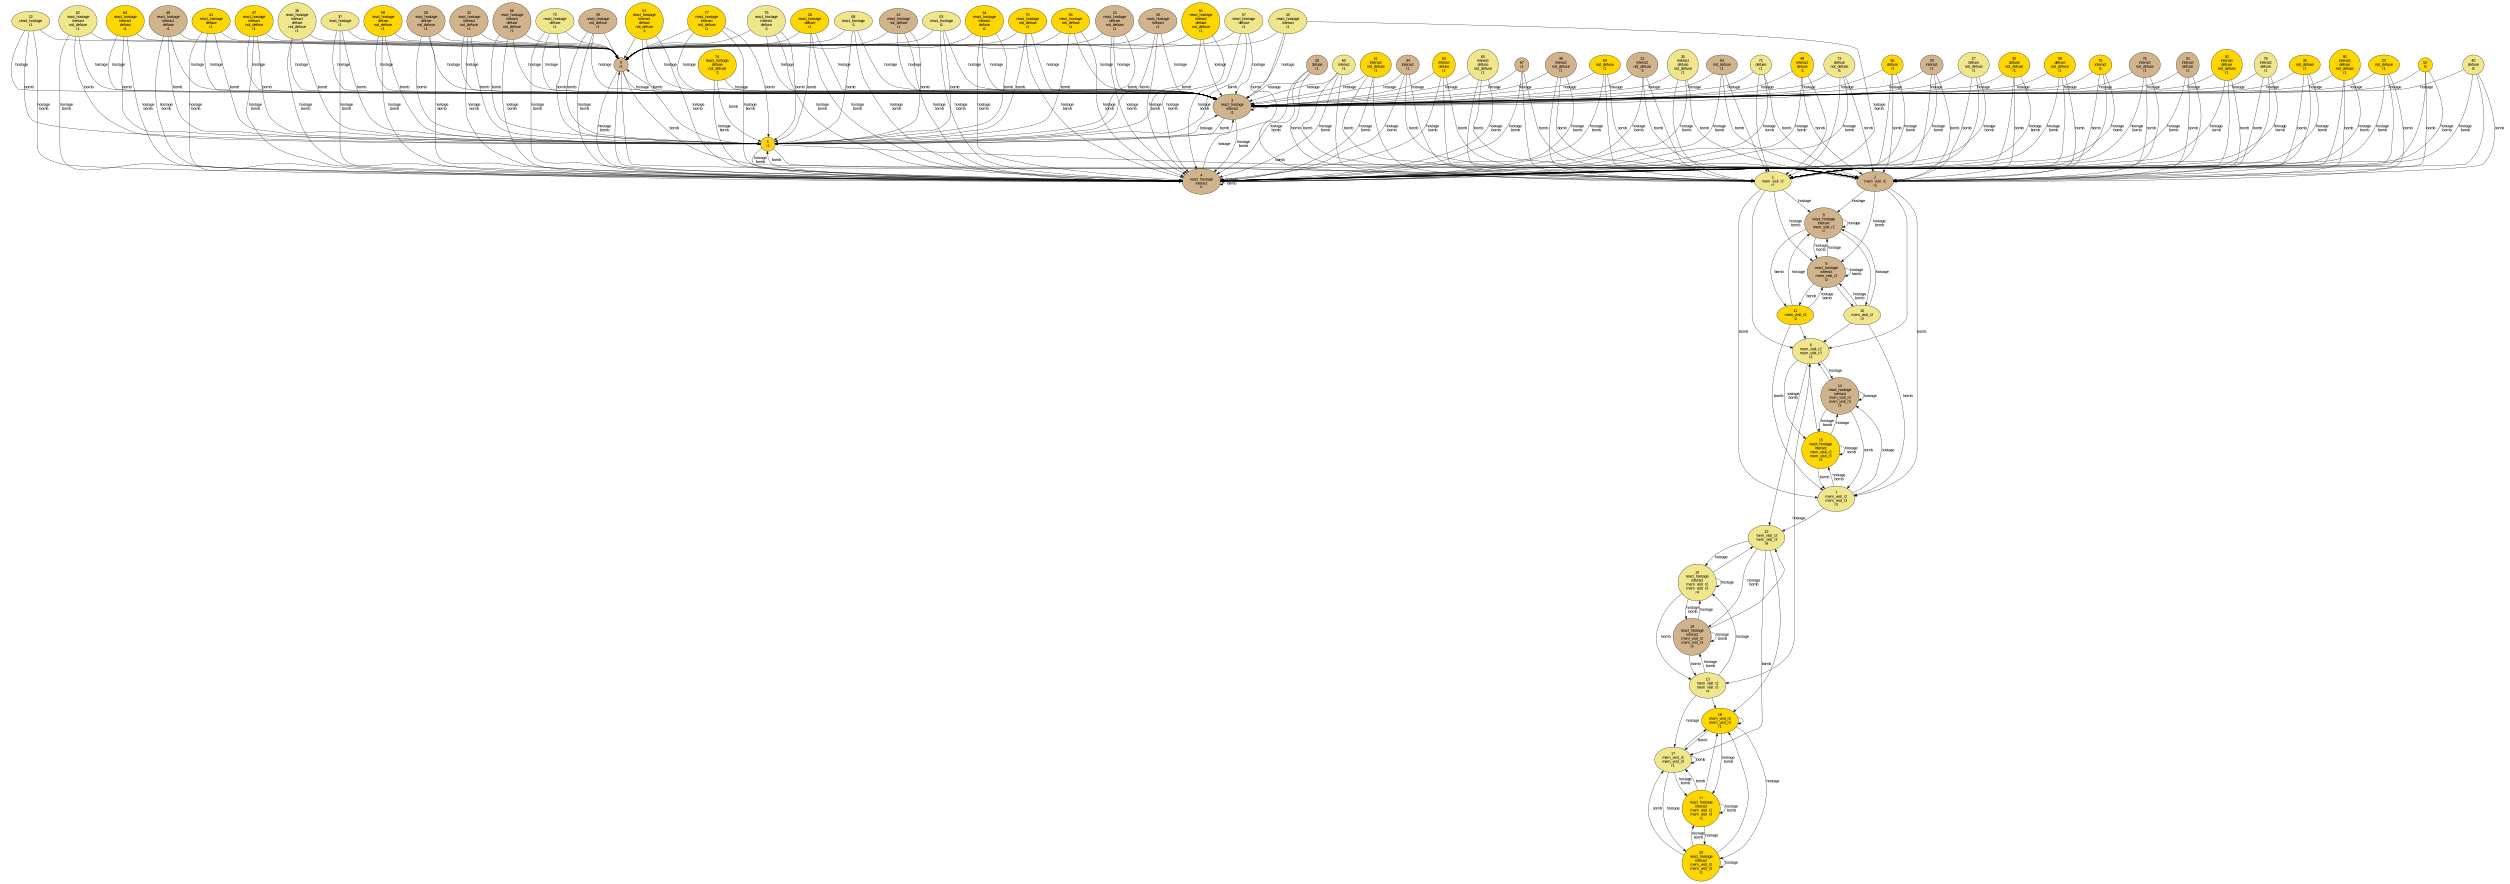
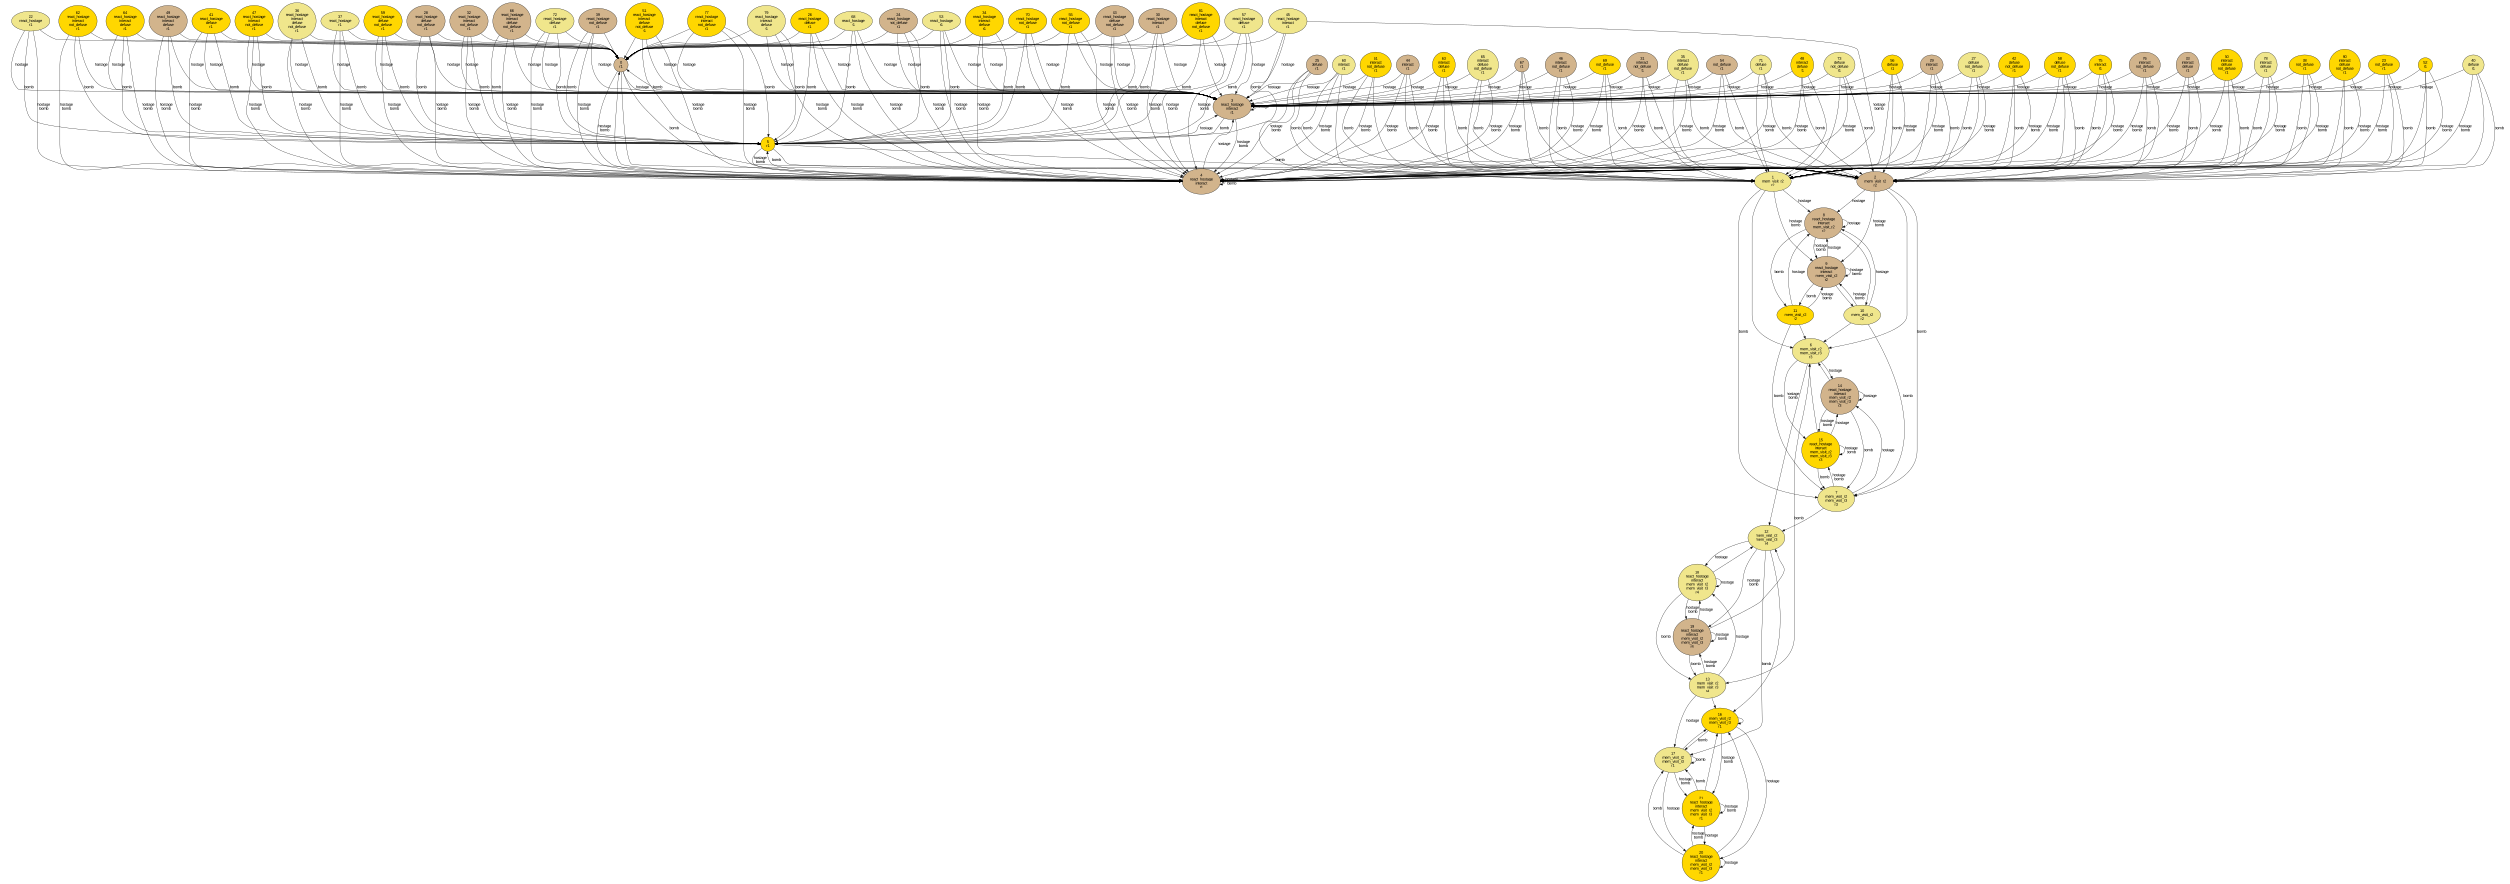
(78, 21) -> (78, 21)
(717, 65) -> none
(1799, 518) -> (1799, 518)
